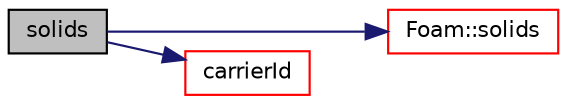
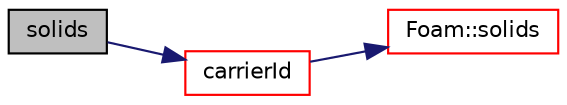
(236, 32) -> (338, 57)
